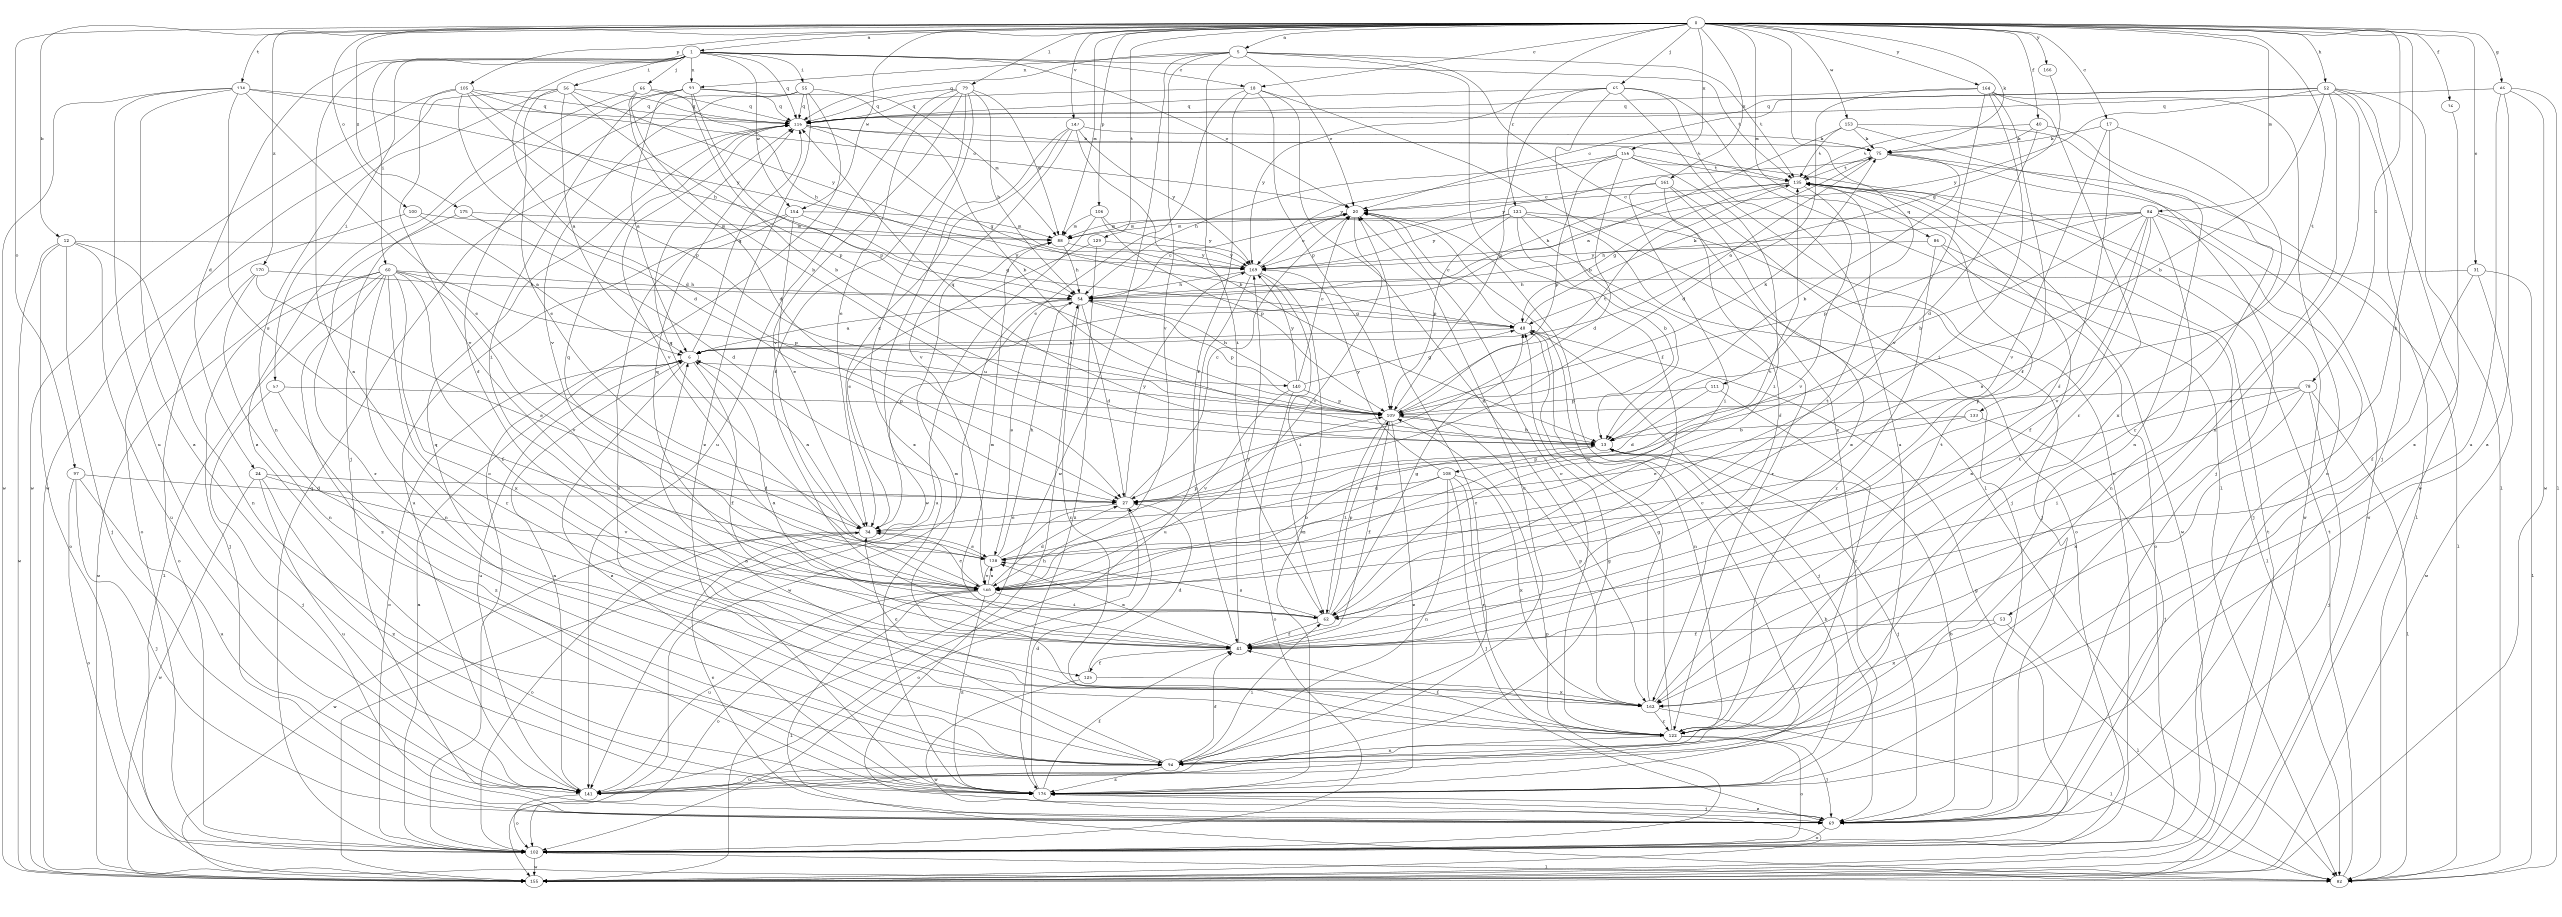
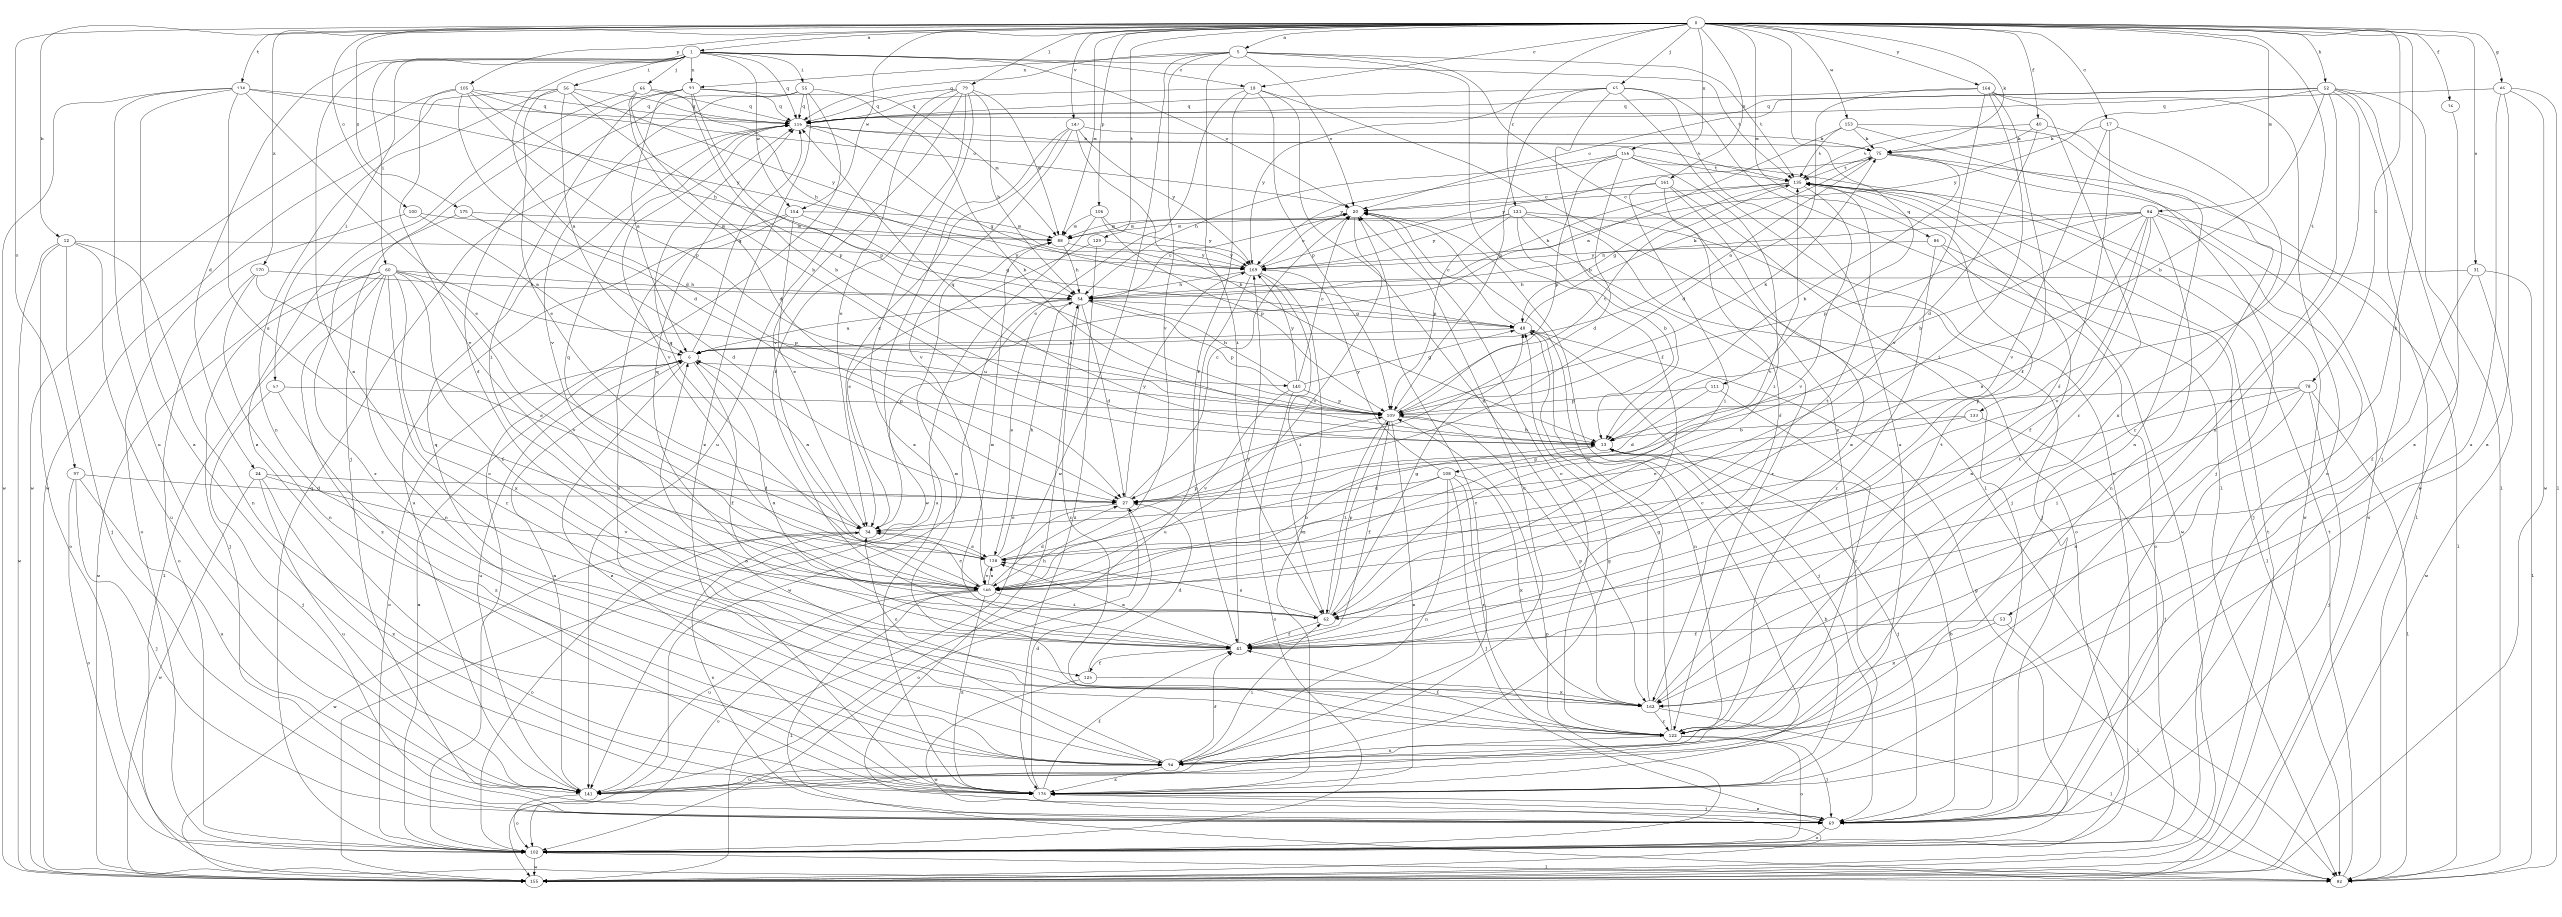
(2047, 70) -> none
